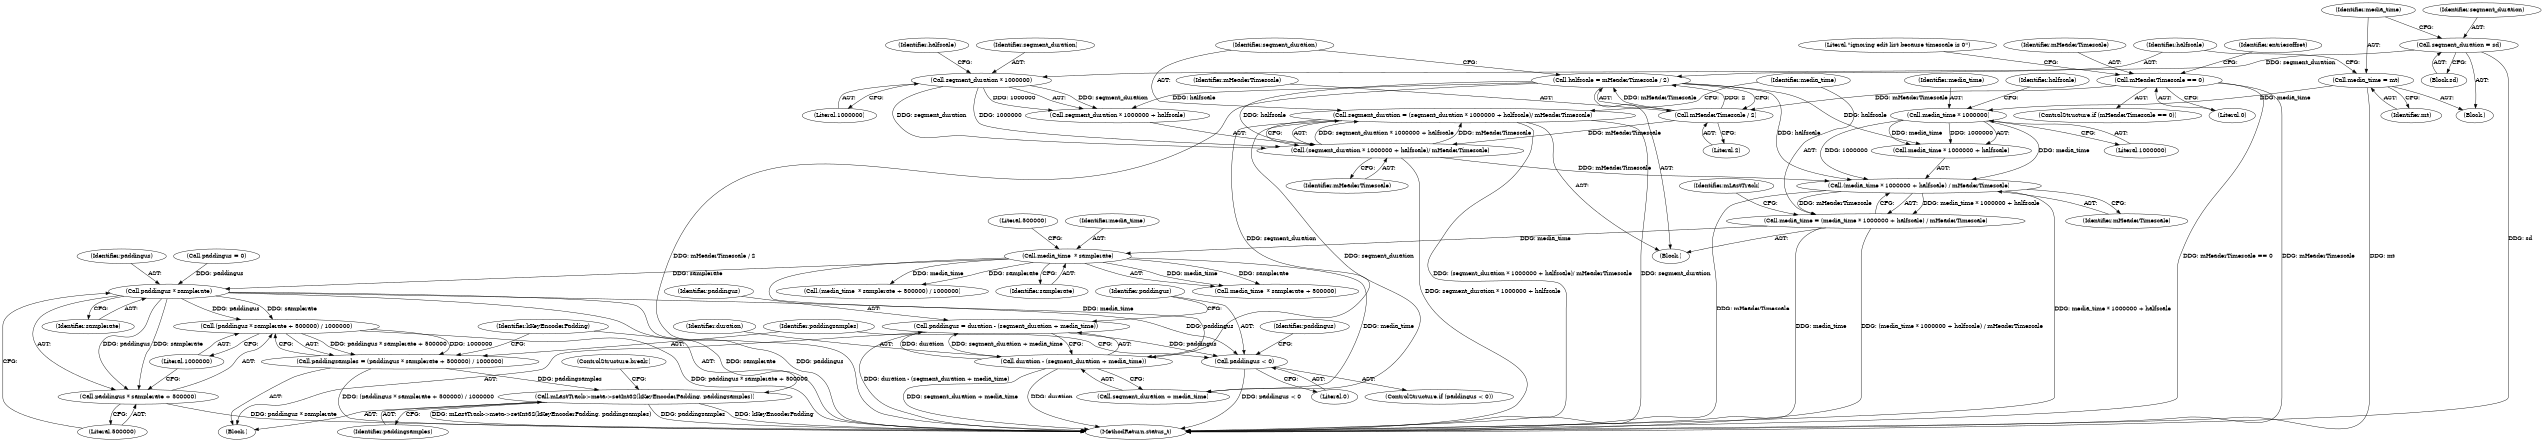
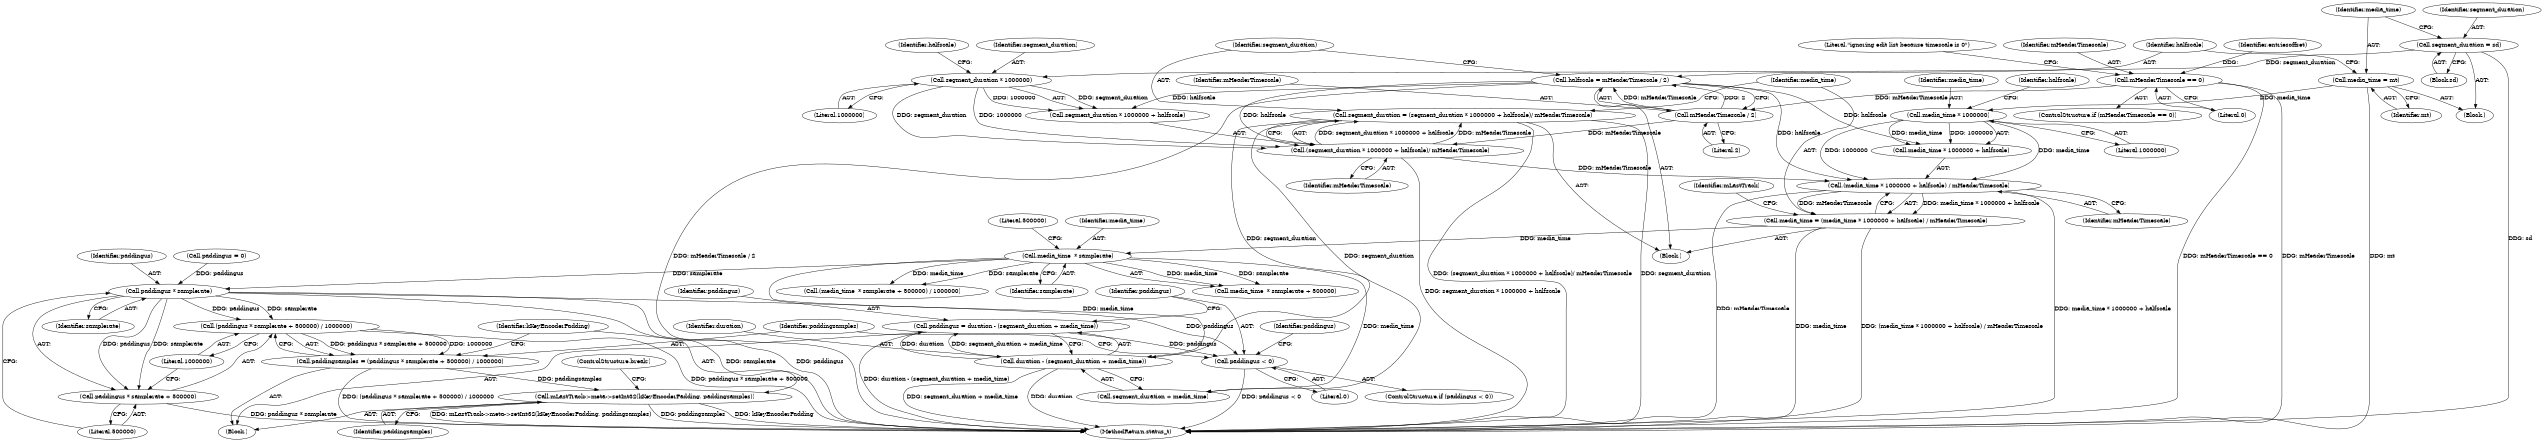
(2231, 63) -> (2231, 63)
